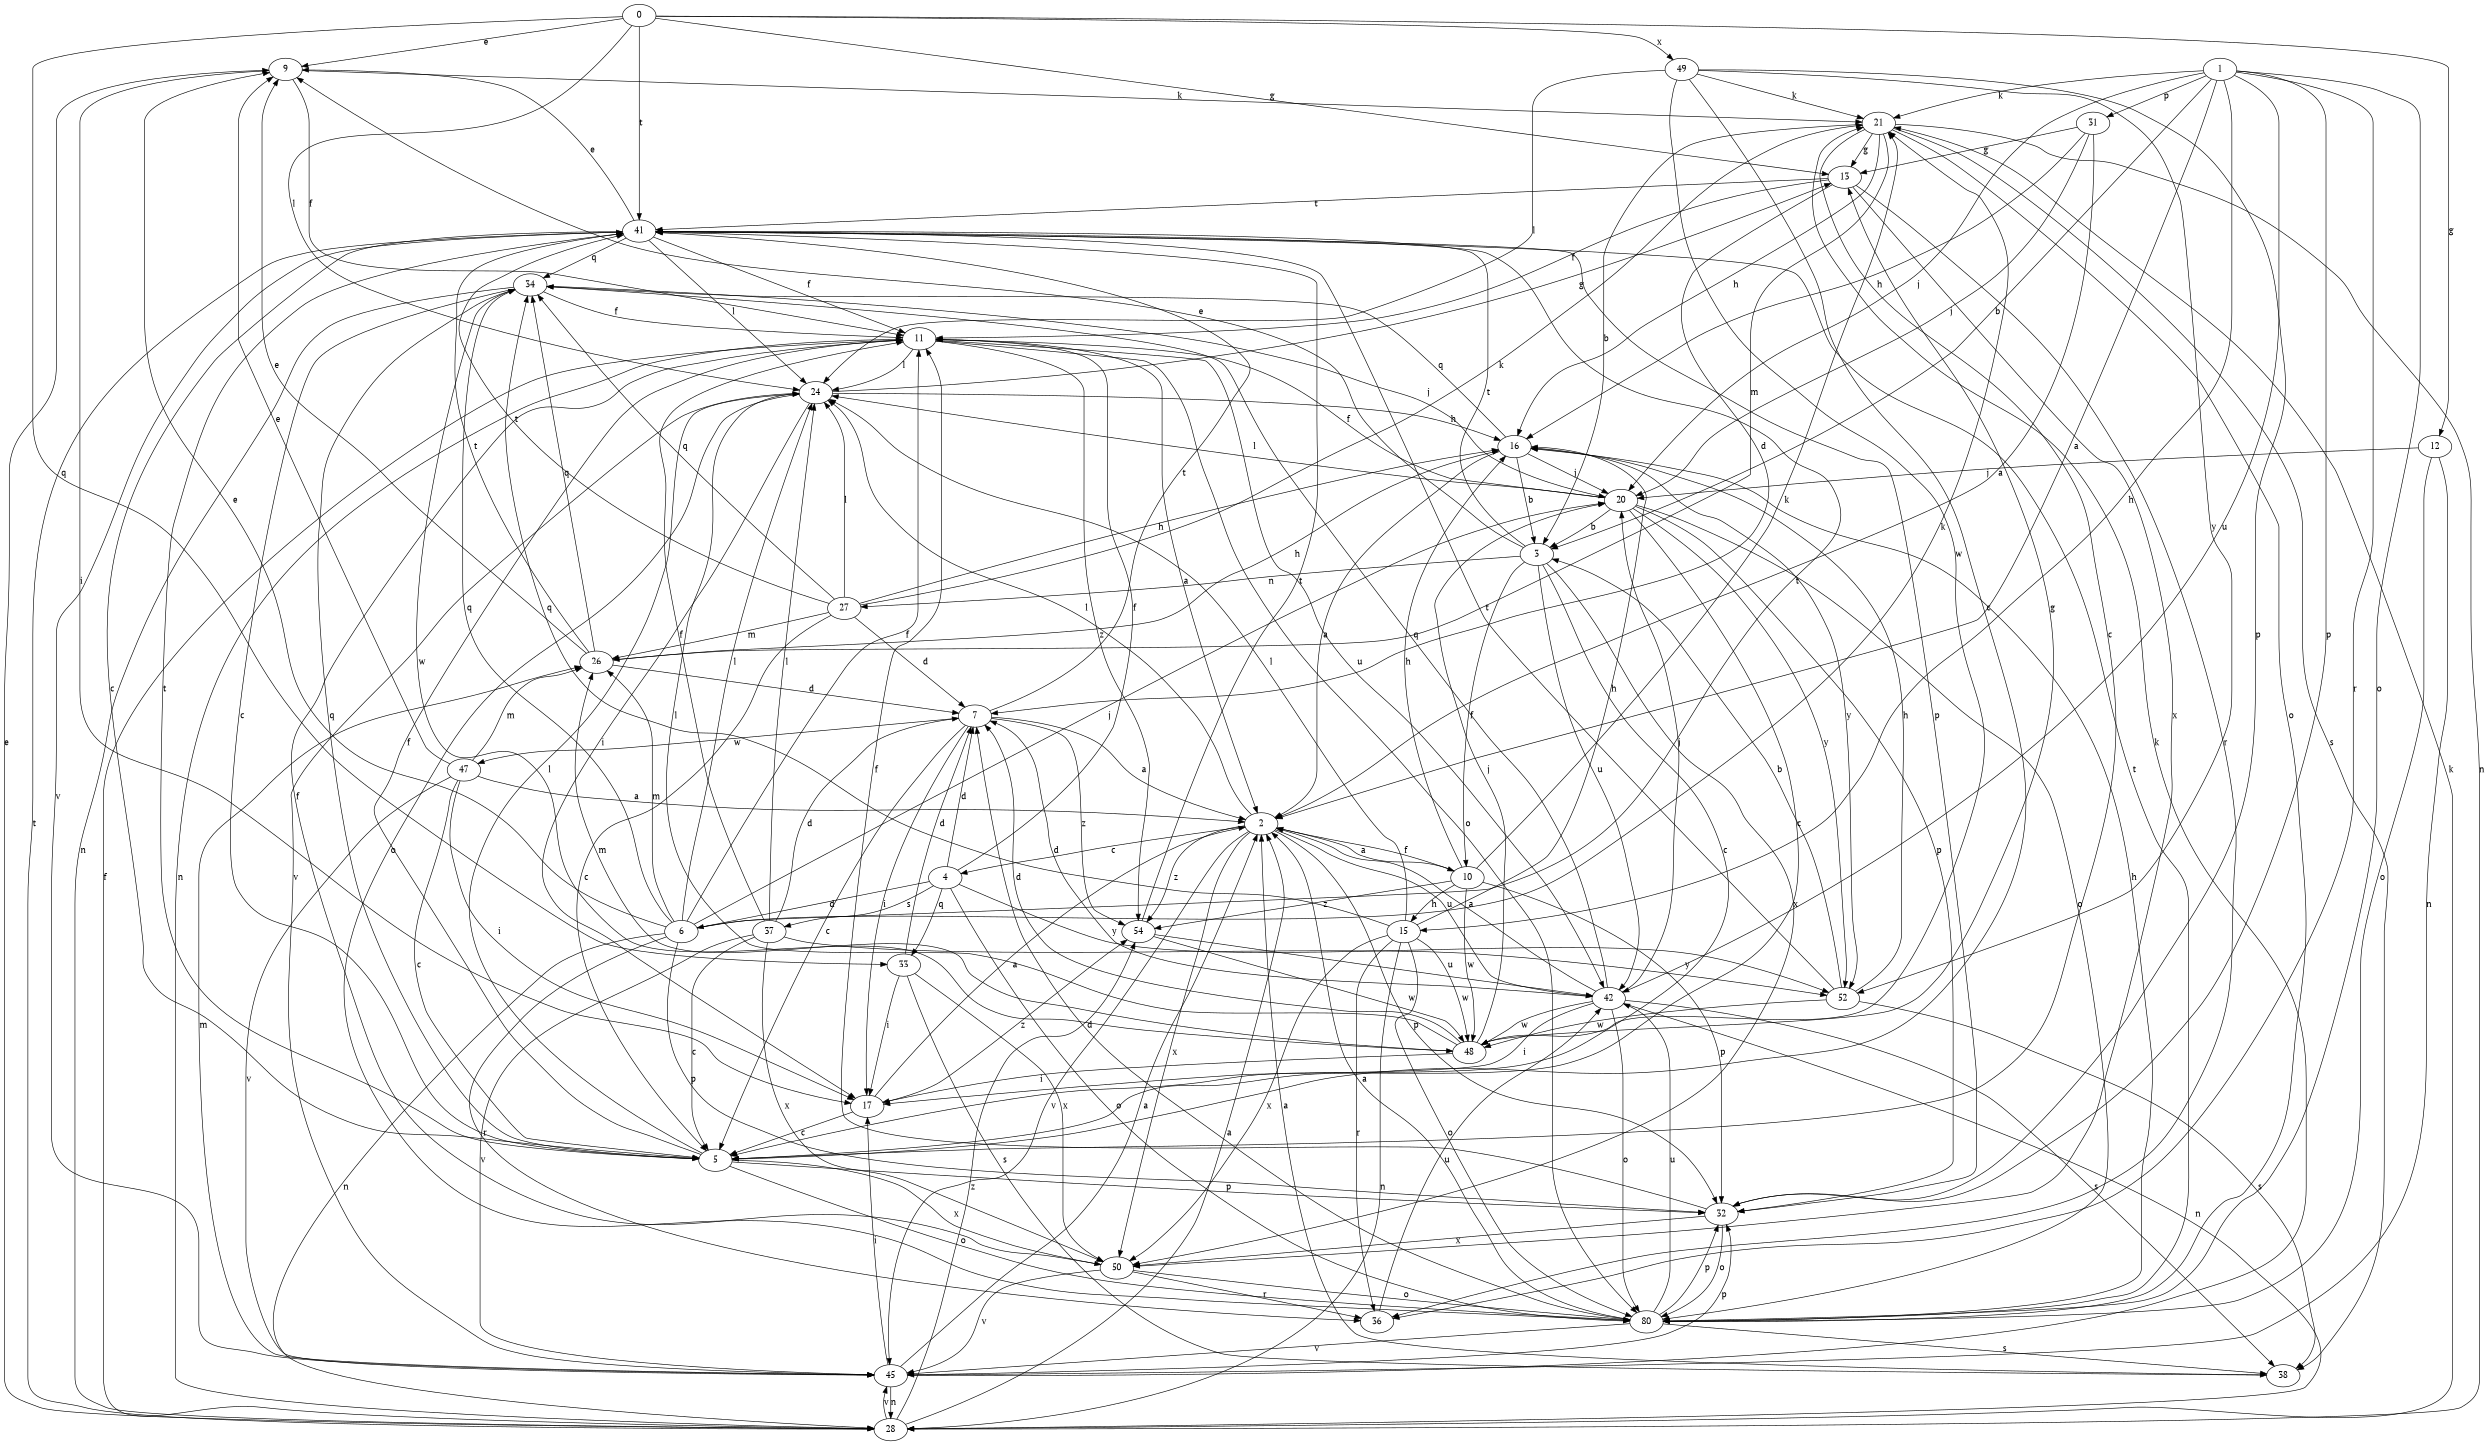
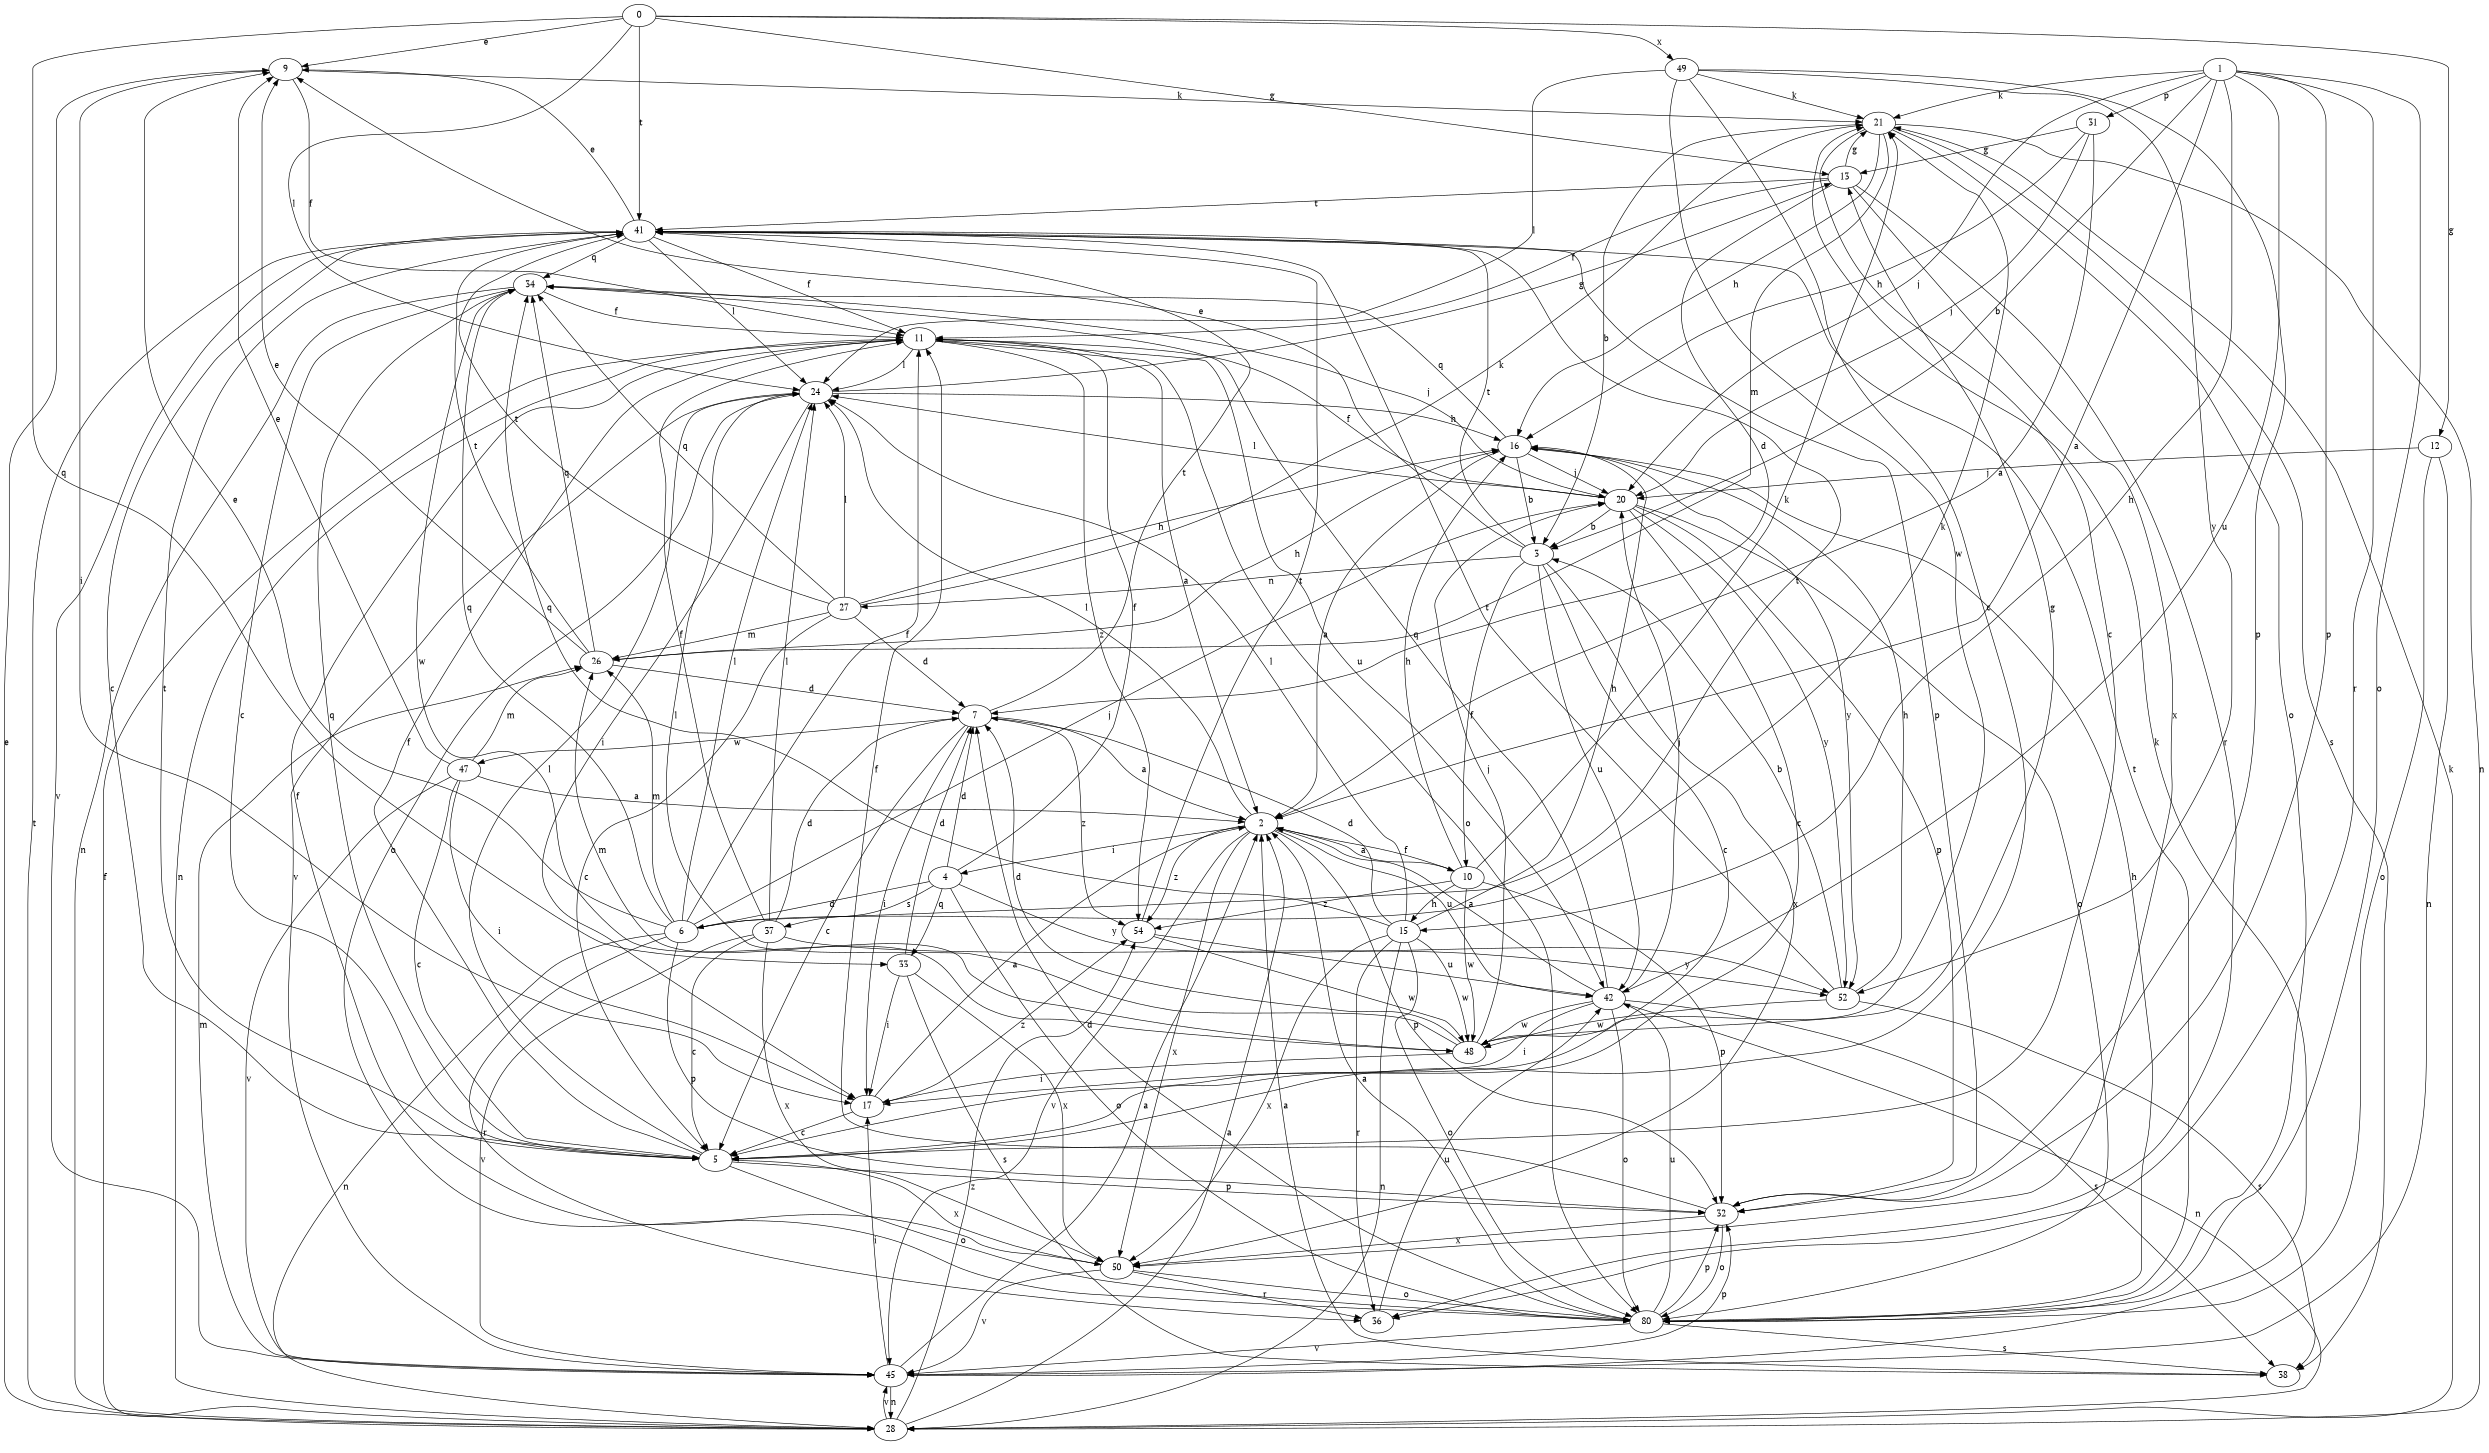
(1863, 148) -> (1850, 149)
(1113, 851) -> (1113, 851)
(1223, 971) -> (1238, 786)
